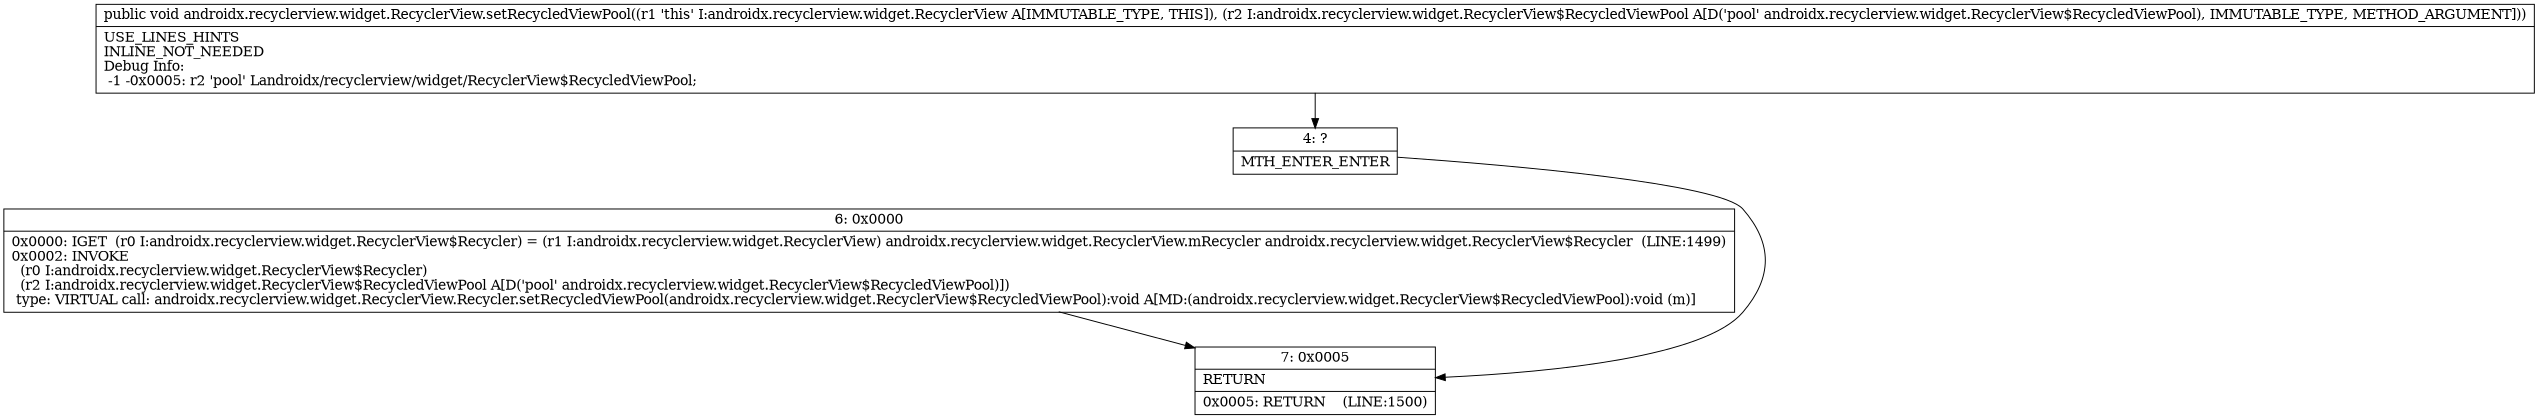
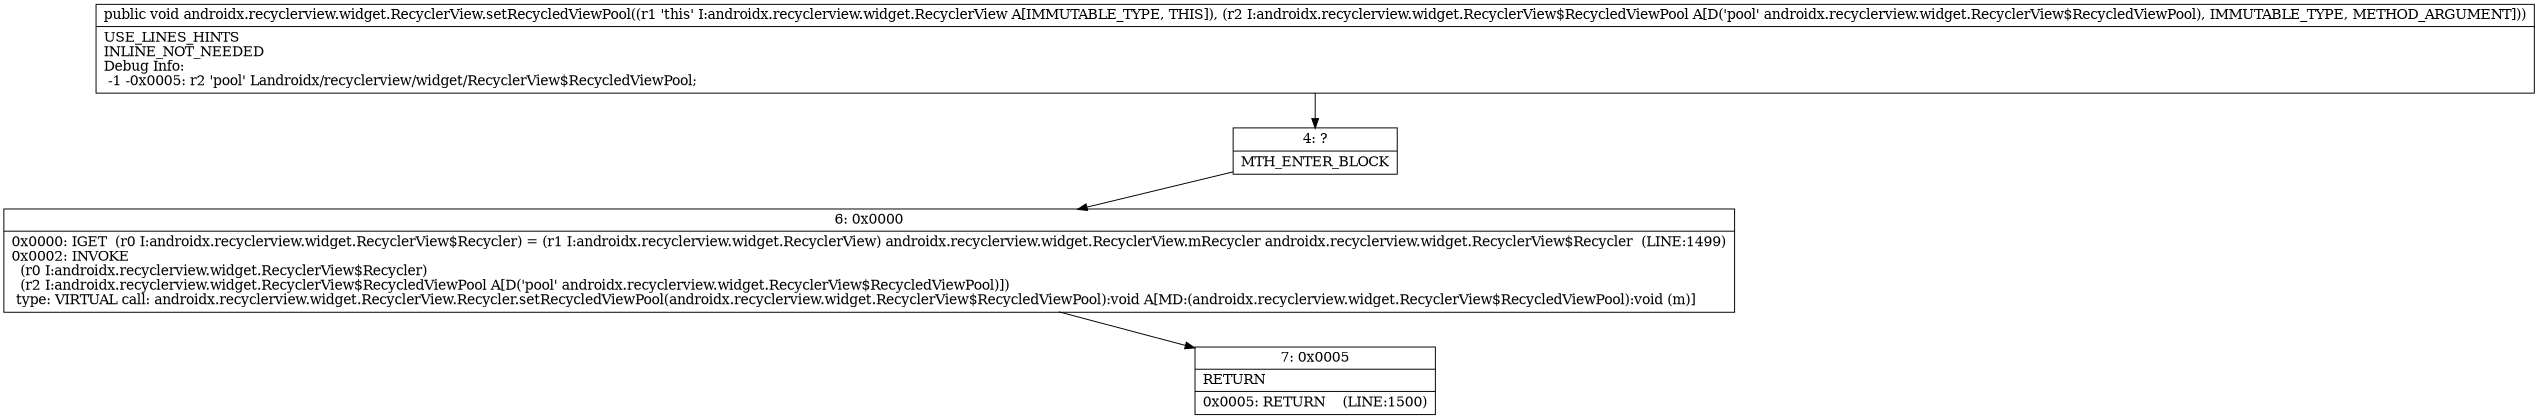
(1315, 162) -> (1315, 162)
(1761, 240) -> (1160, 189)
